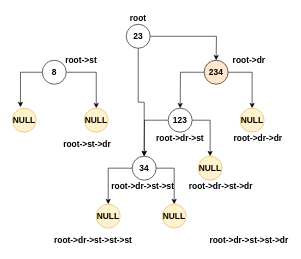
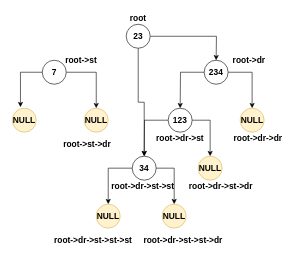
(54, 72) -> (54, 72)
(216, 72) -> (216, 72)
(249, 240) -> (183, 240)
